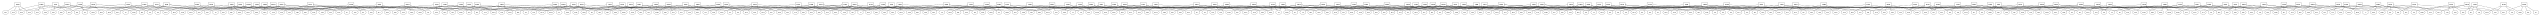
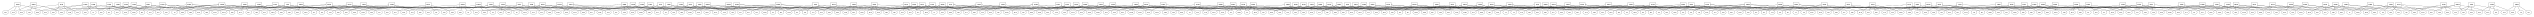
(1007, 12) -> none
